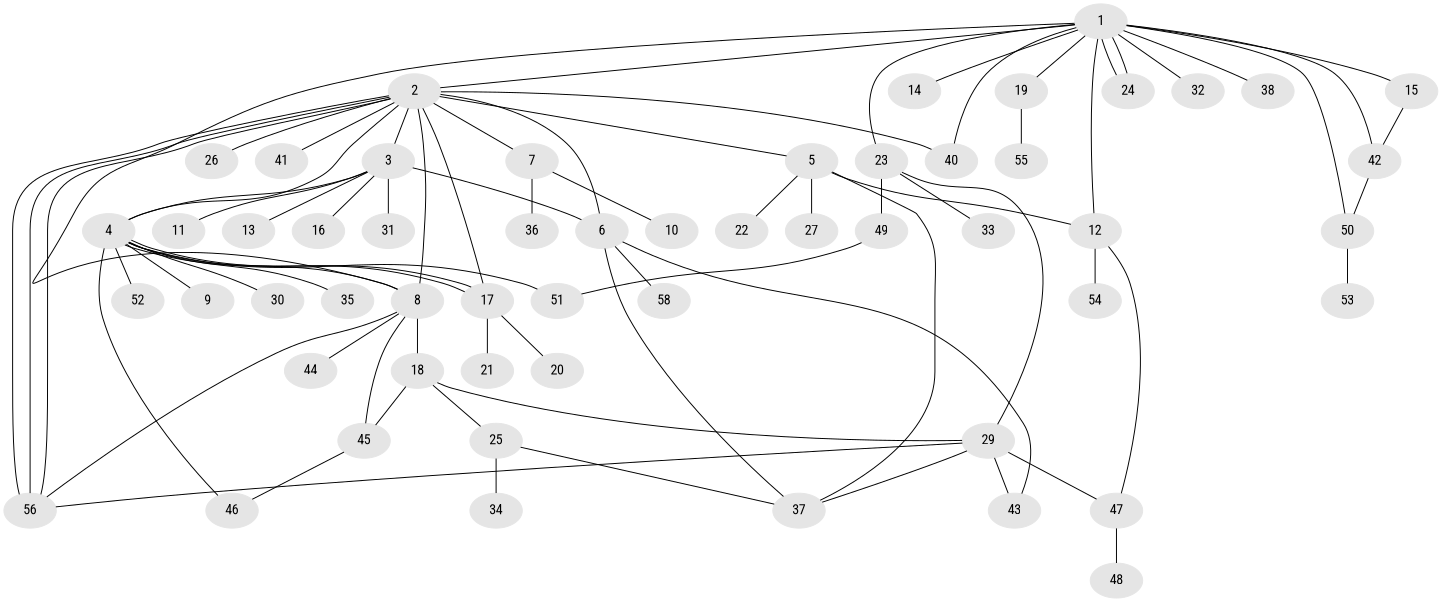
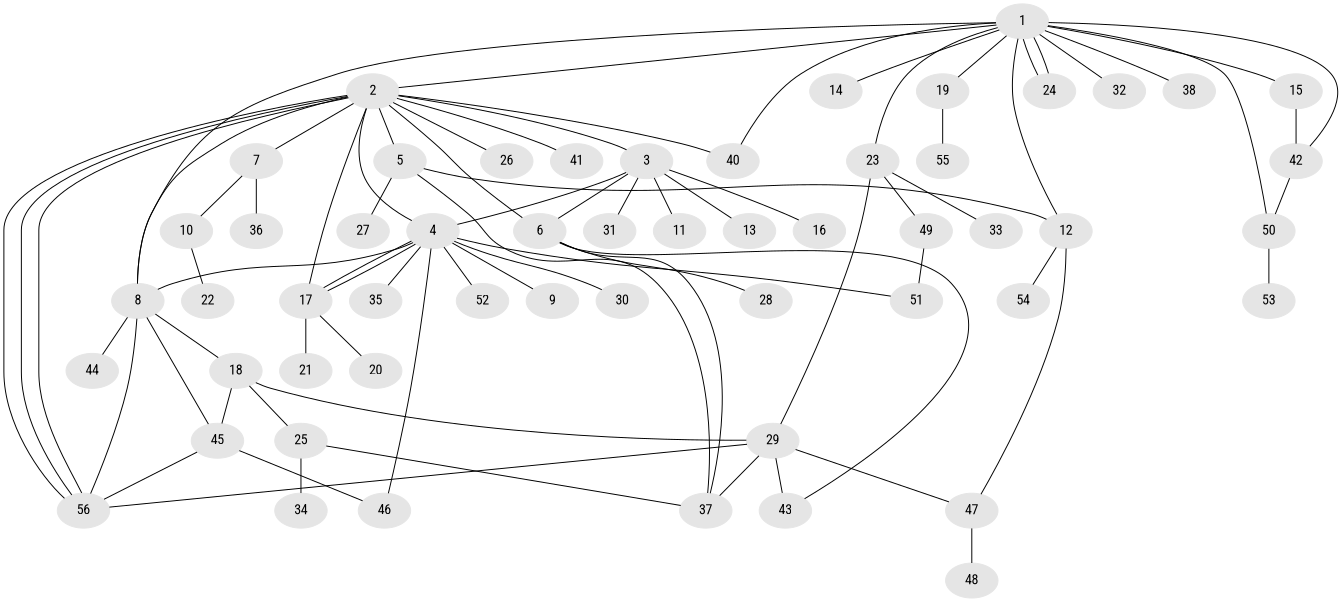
(777, 196) -> (197, 266)
(664, 301) -> (766, 301)
none -> (151, 476)
